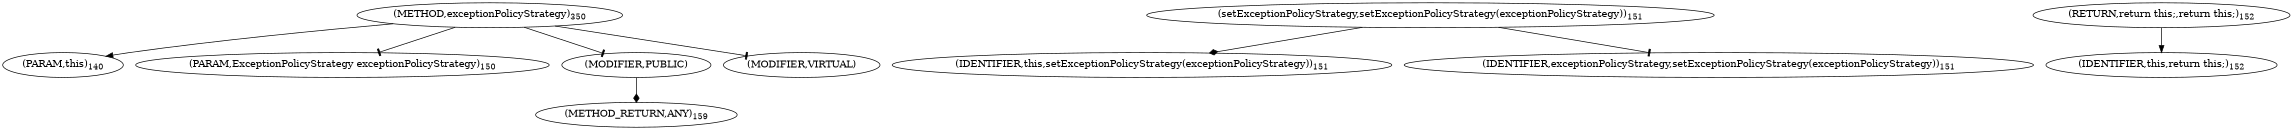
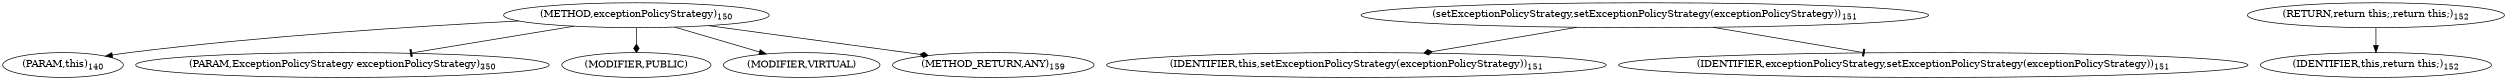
(578, 14) -> (725, 14)
(563, 40) -> (636, 36)
(650, 41) -> (717, 40)
(488, 64) -> (488, 64)
(636, 86) -> (814, 40)
